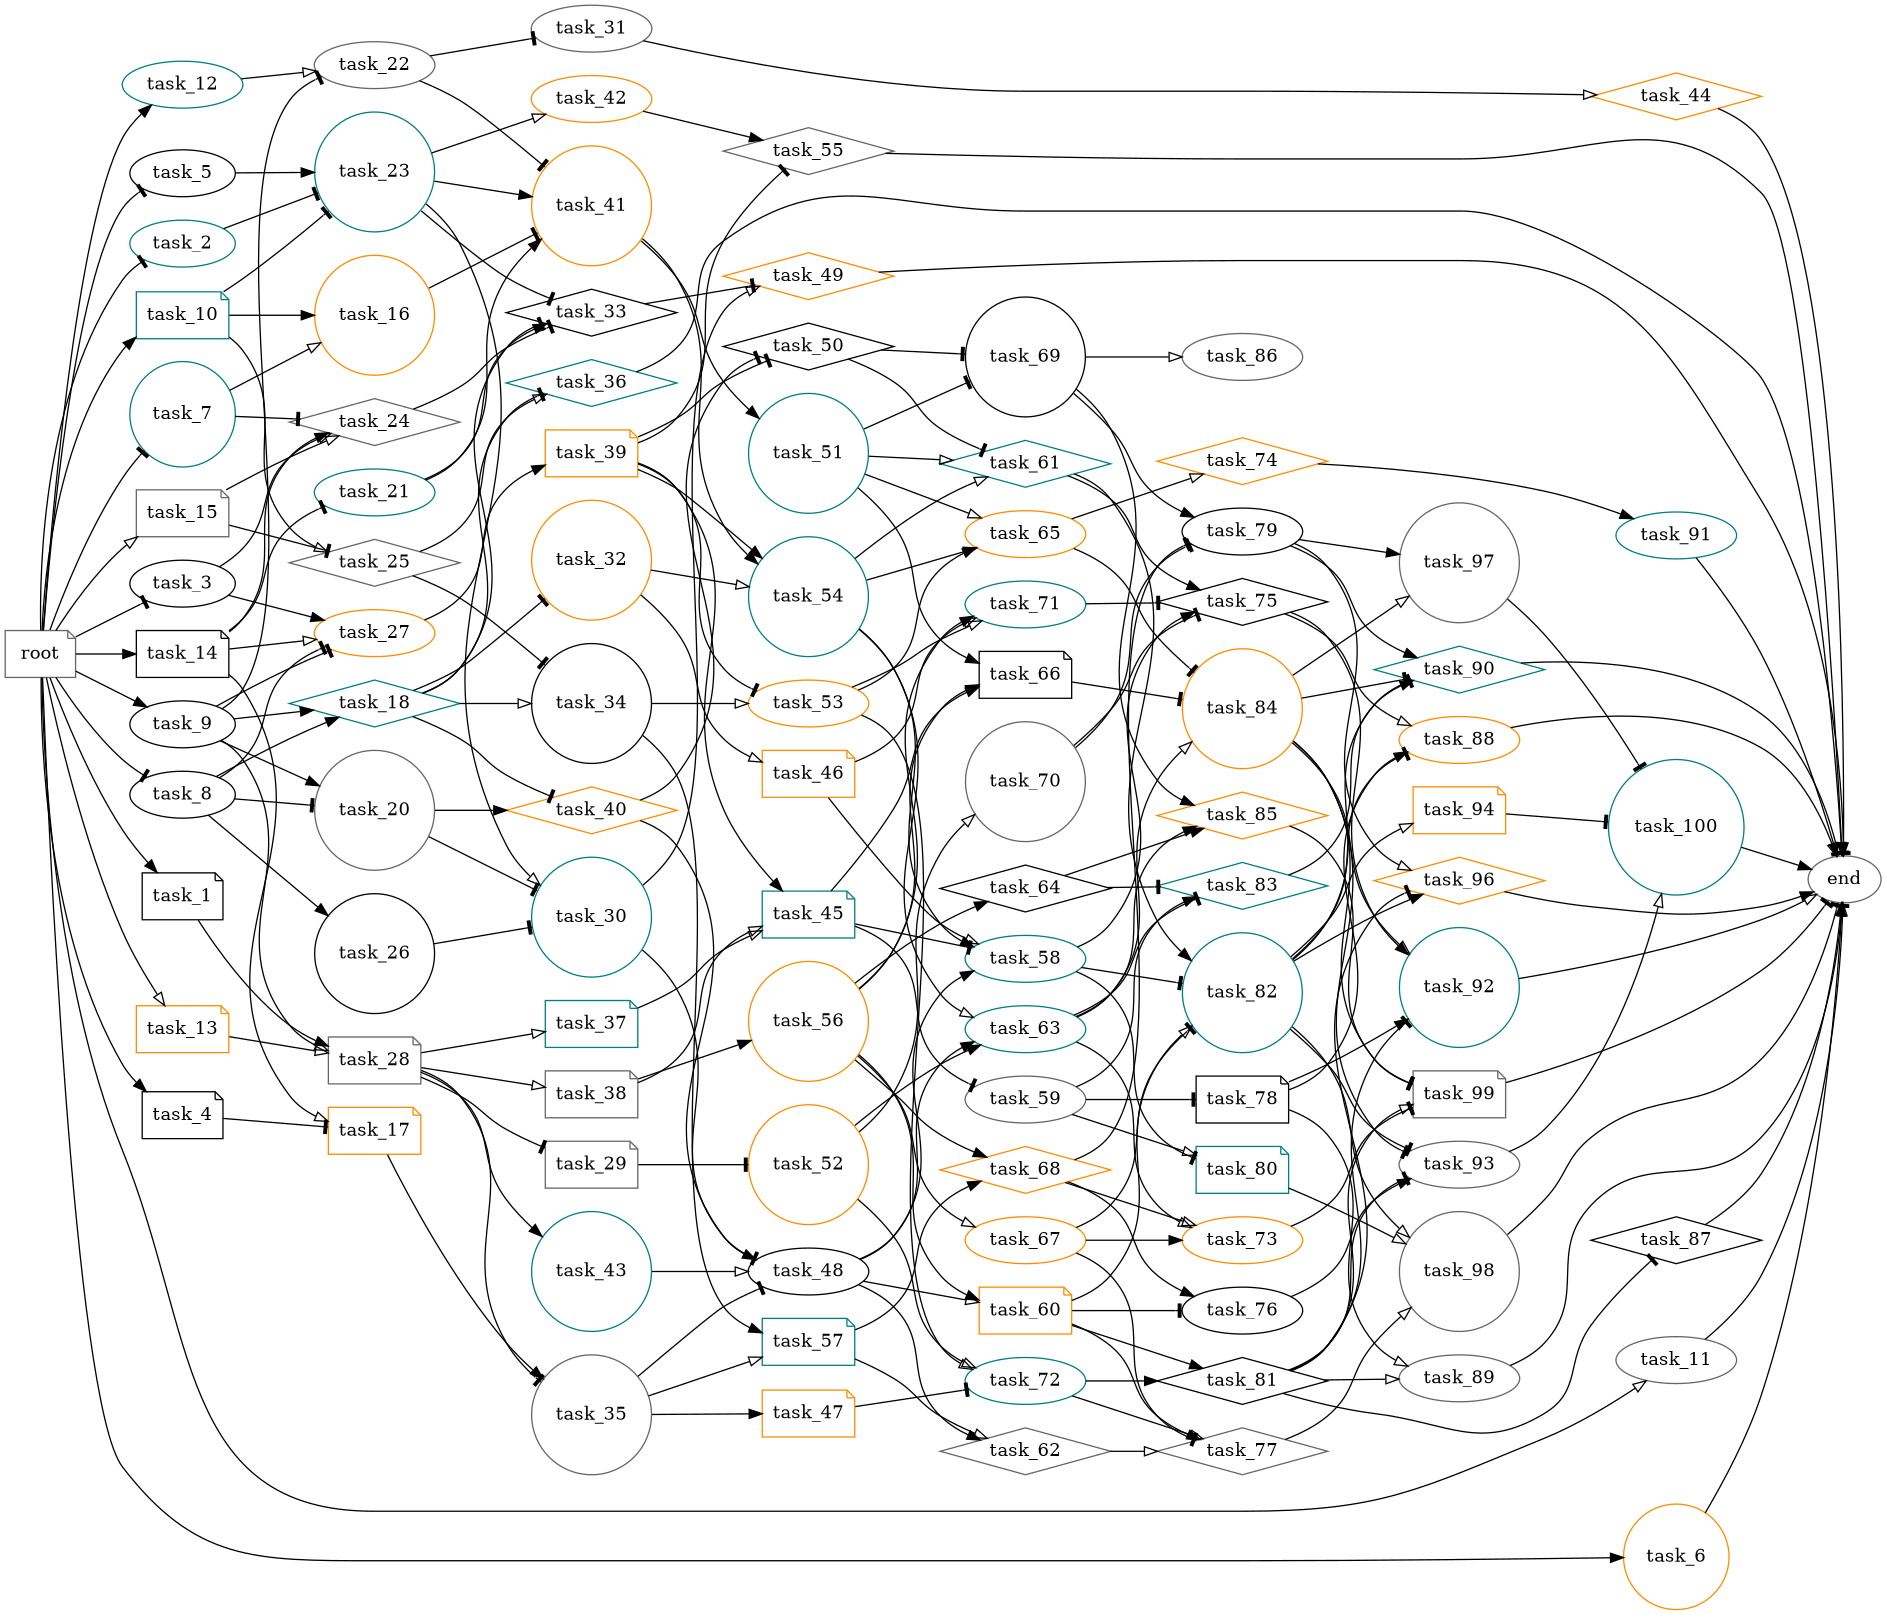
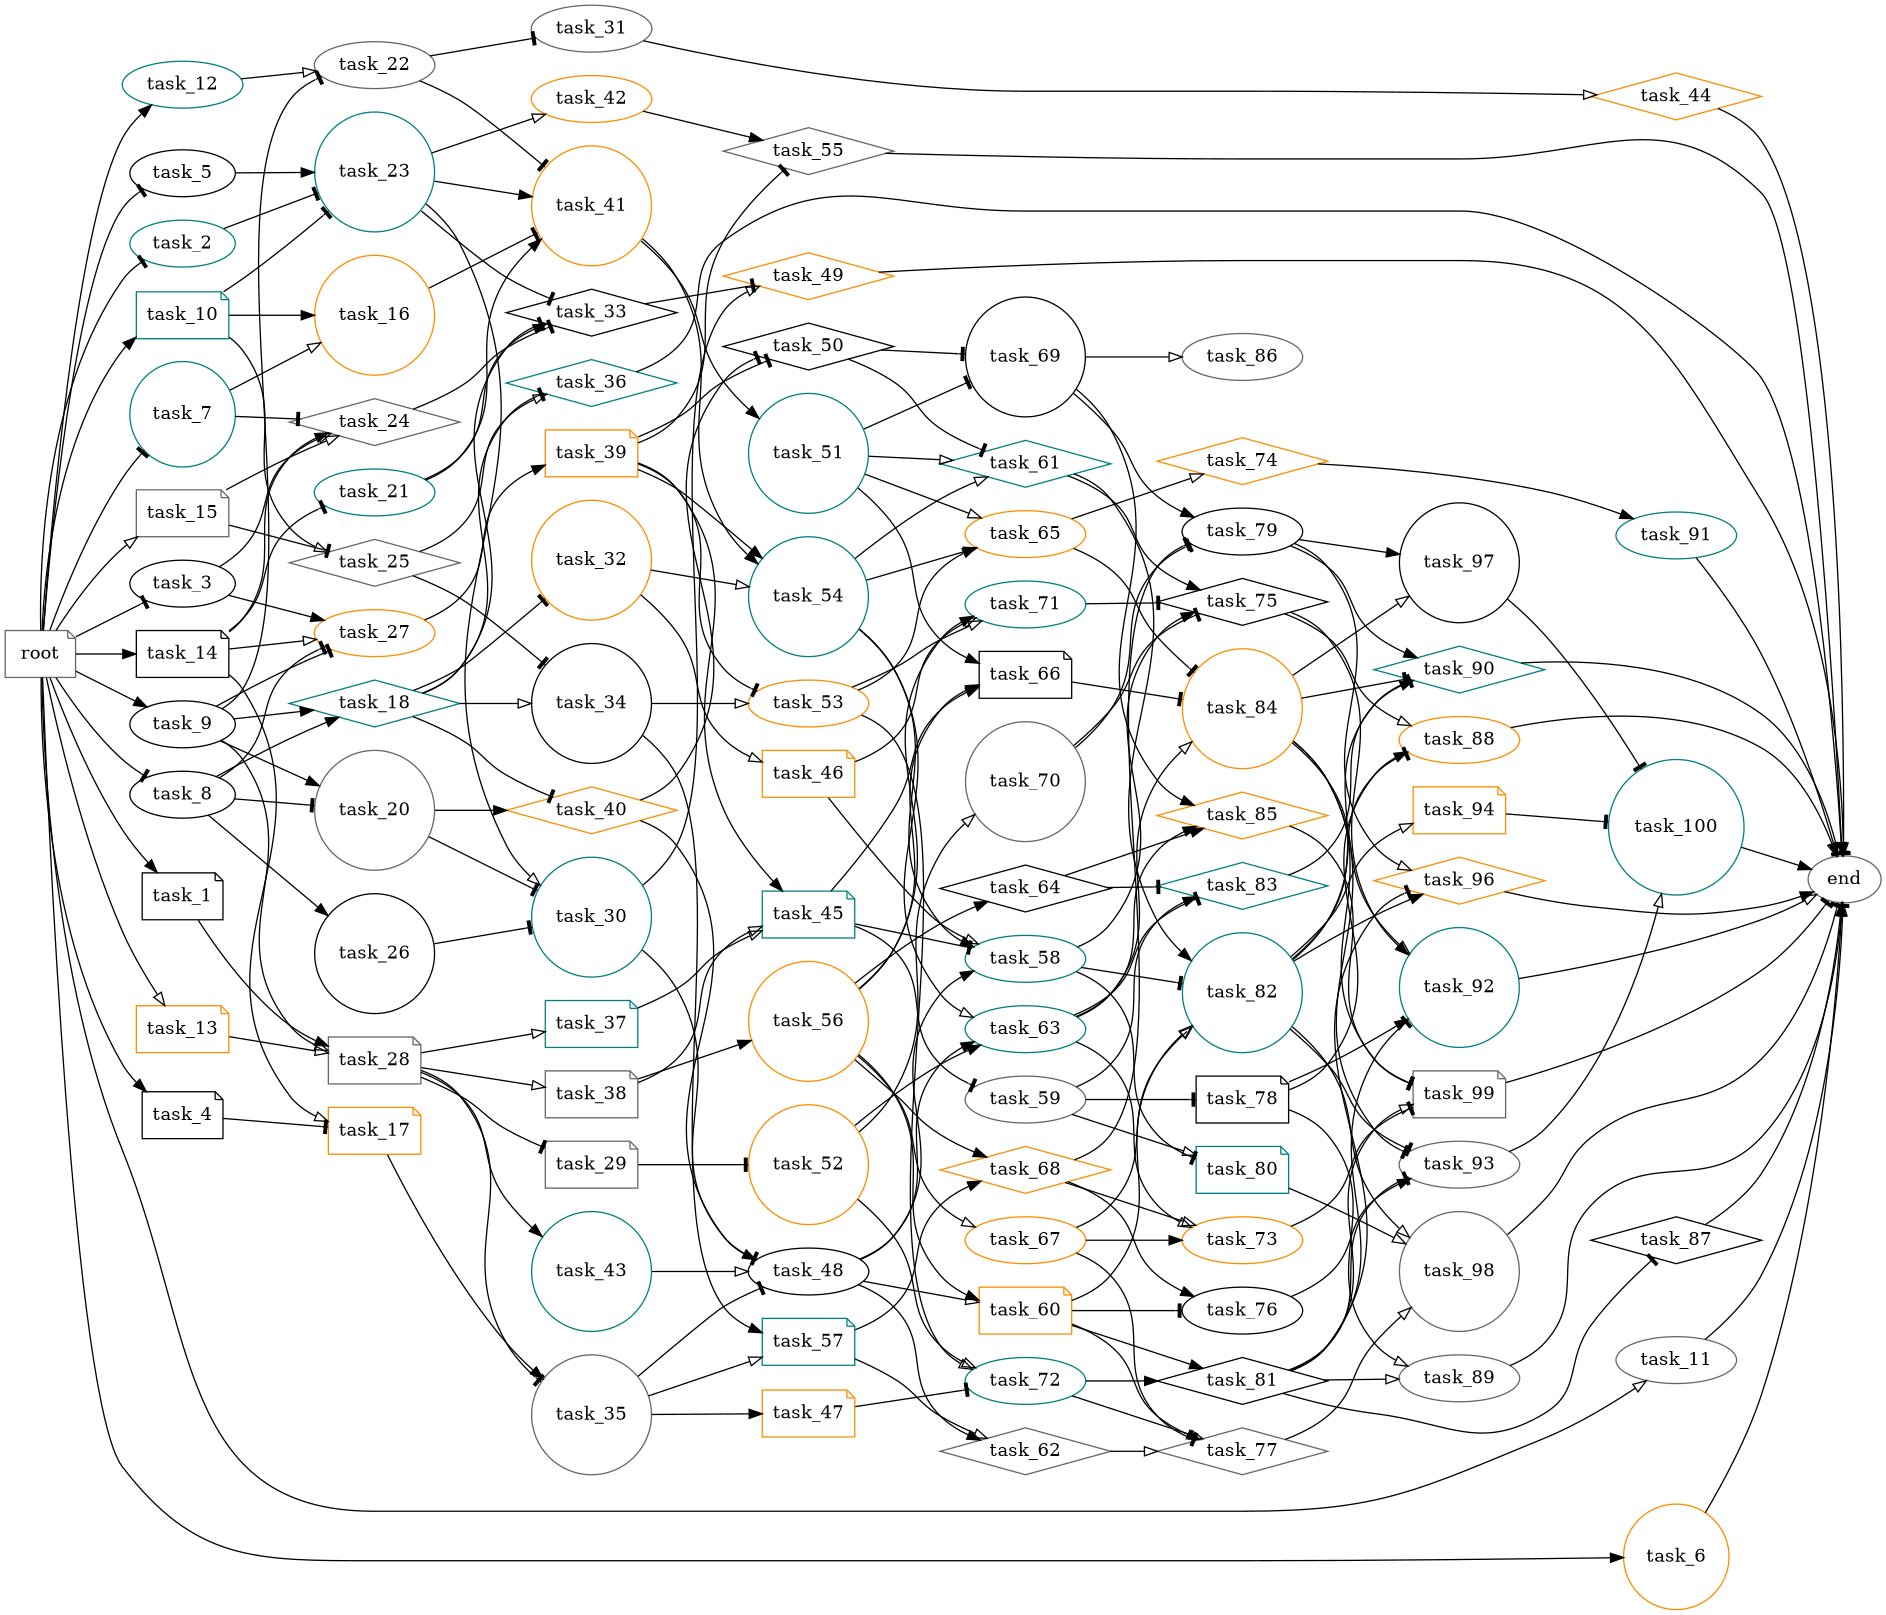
(1459, 563) -> (1459, 563)
(1129, 1175) -> (1129, 1175)
